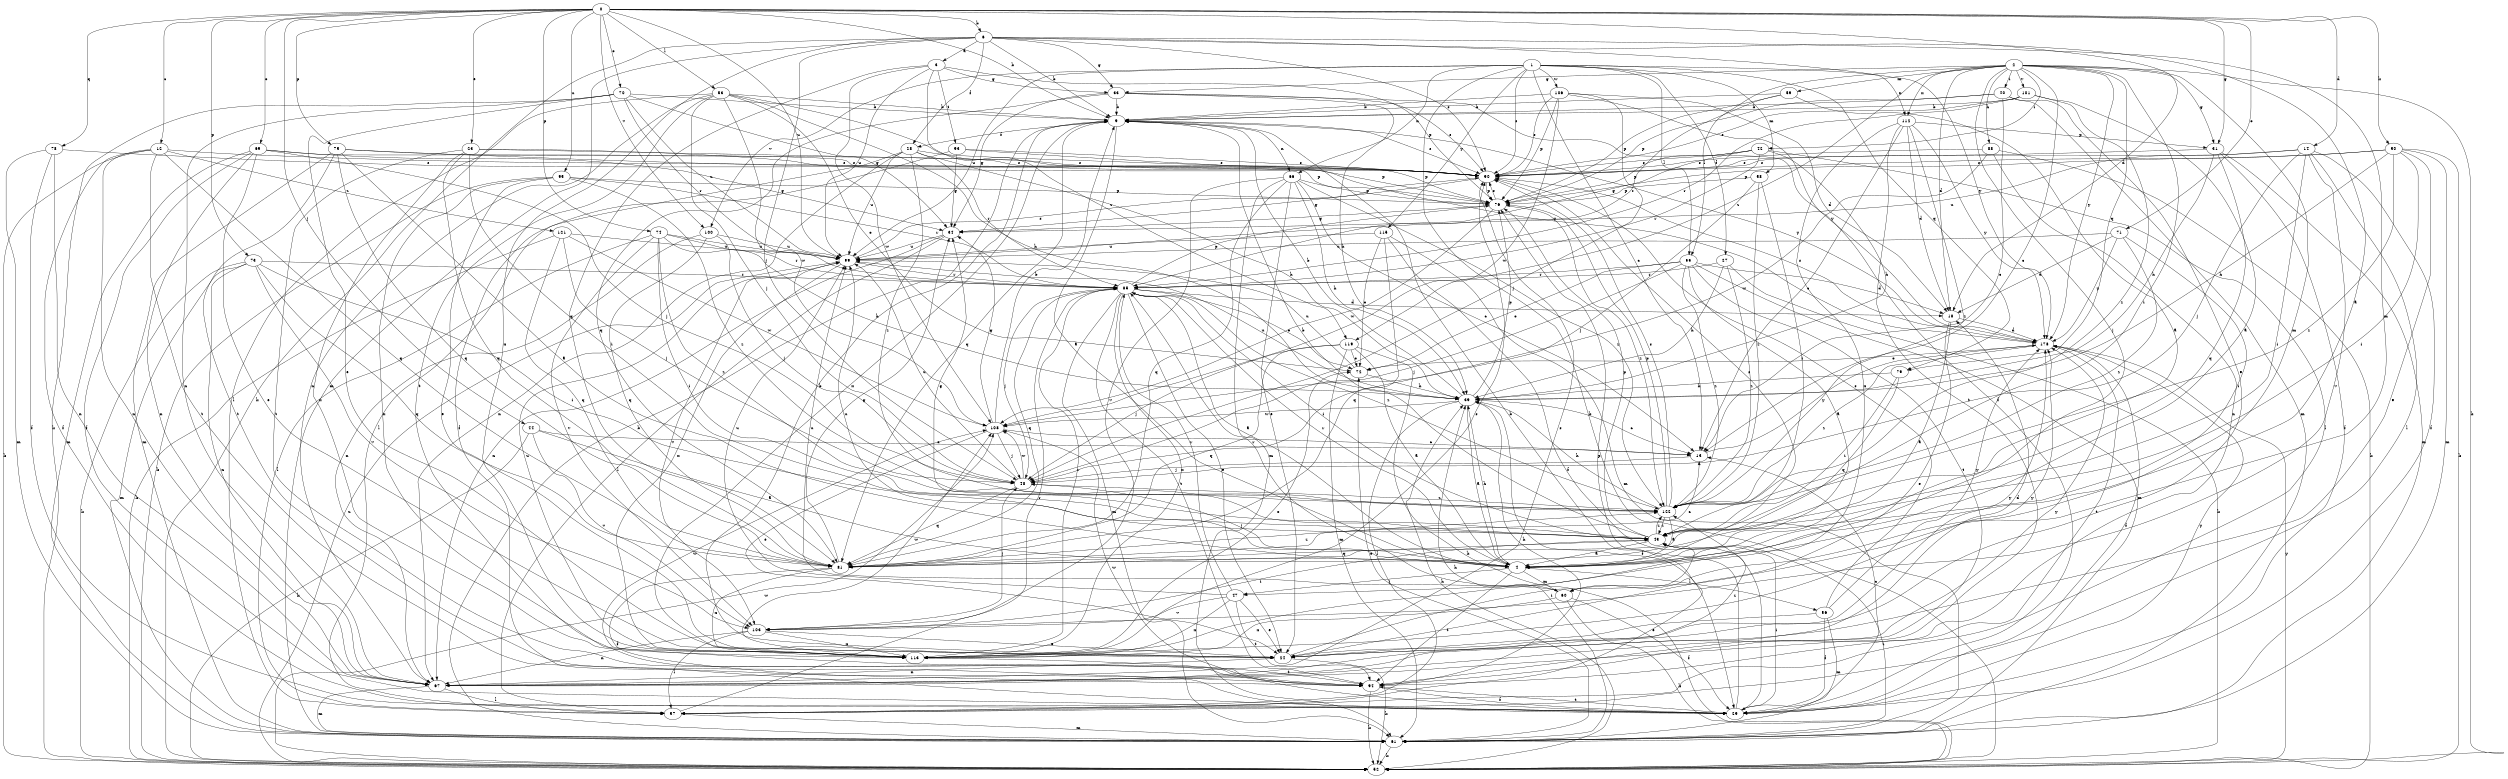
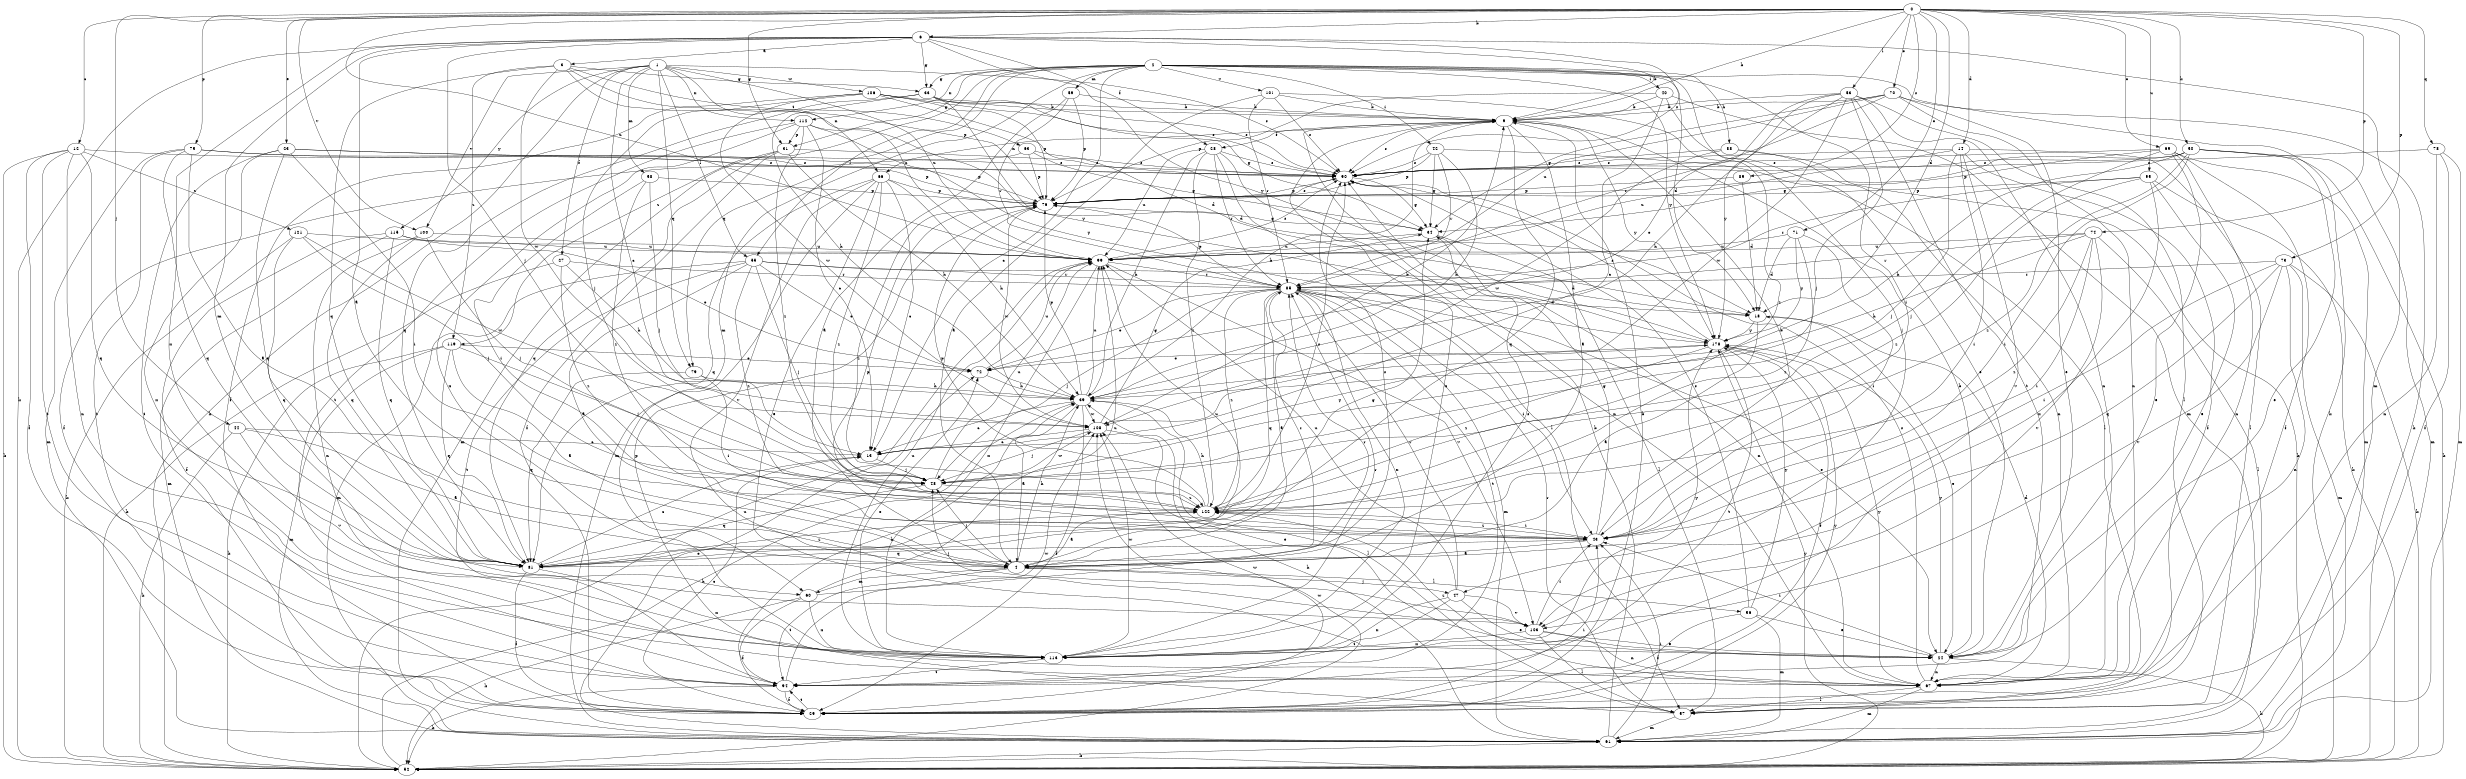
(957, 149) -> (1027, 149)
none -> (1742, 177)
(2013, 330) -> (1751, 330)
